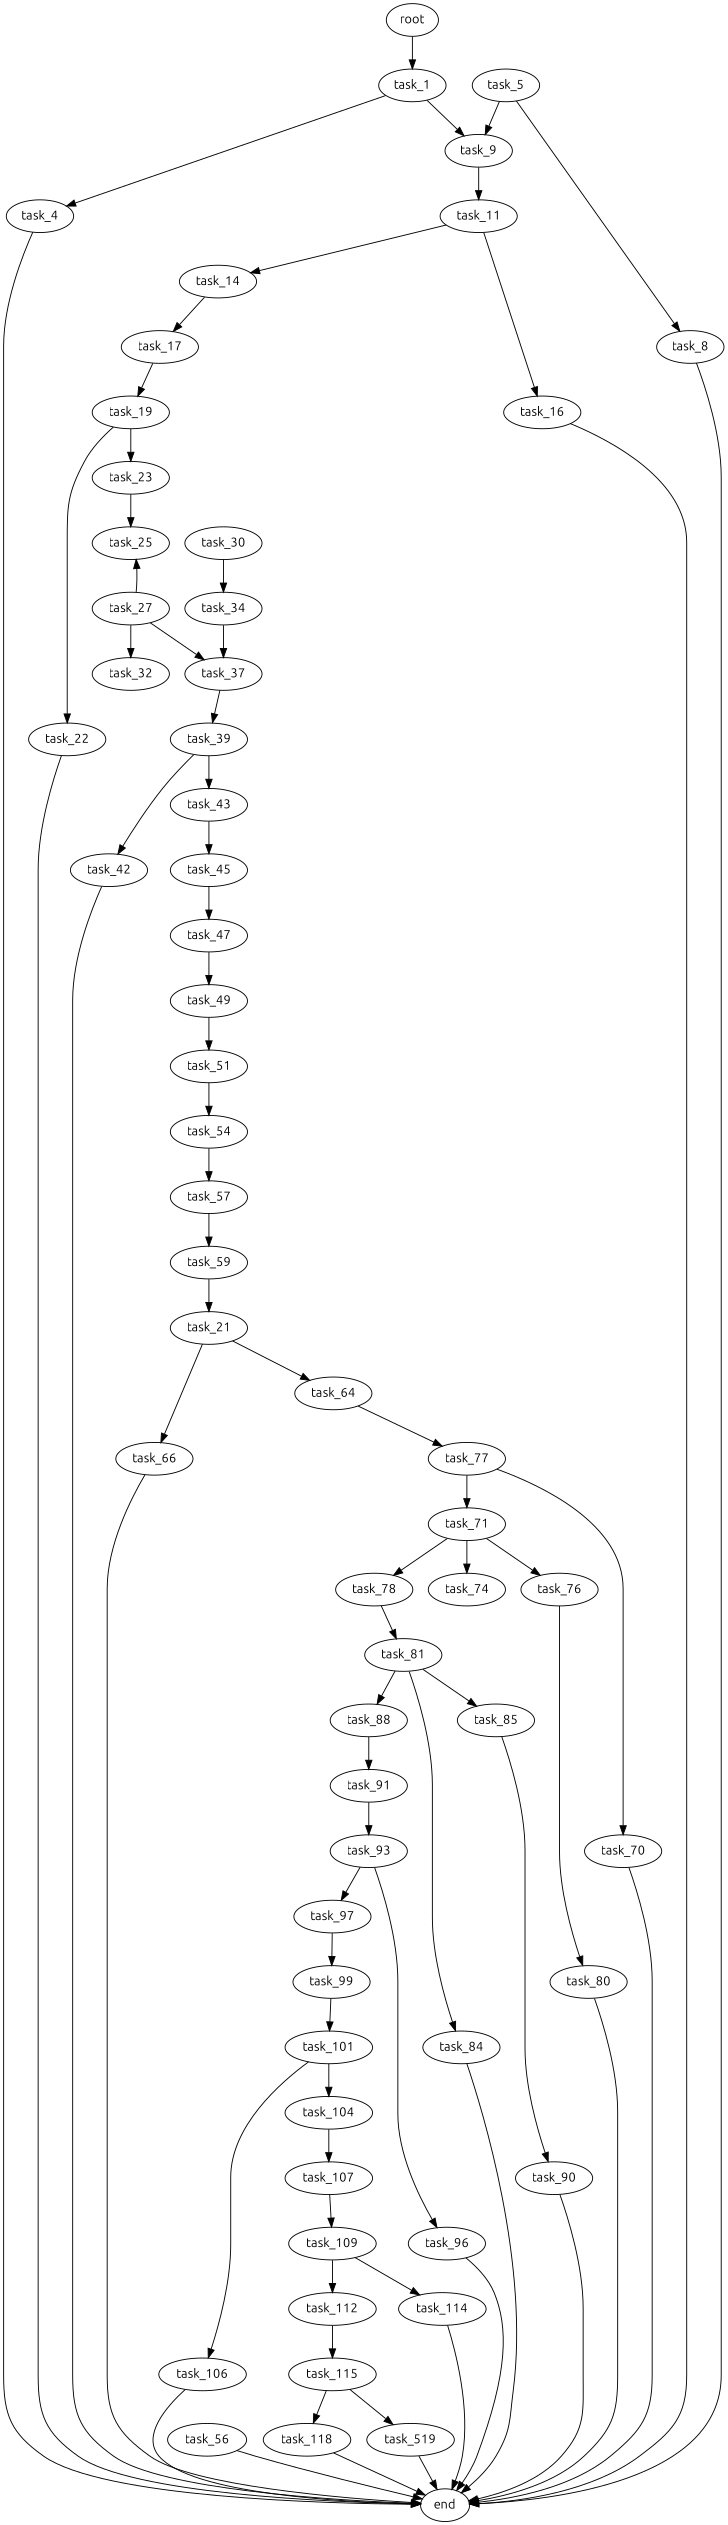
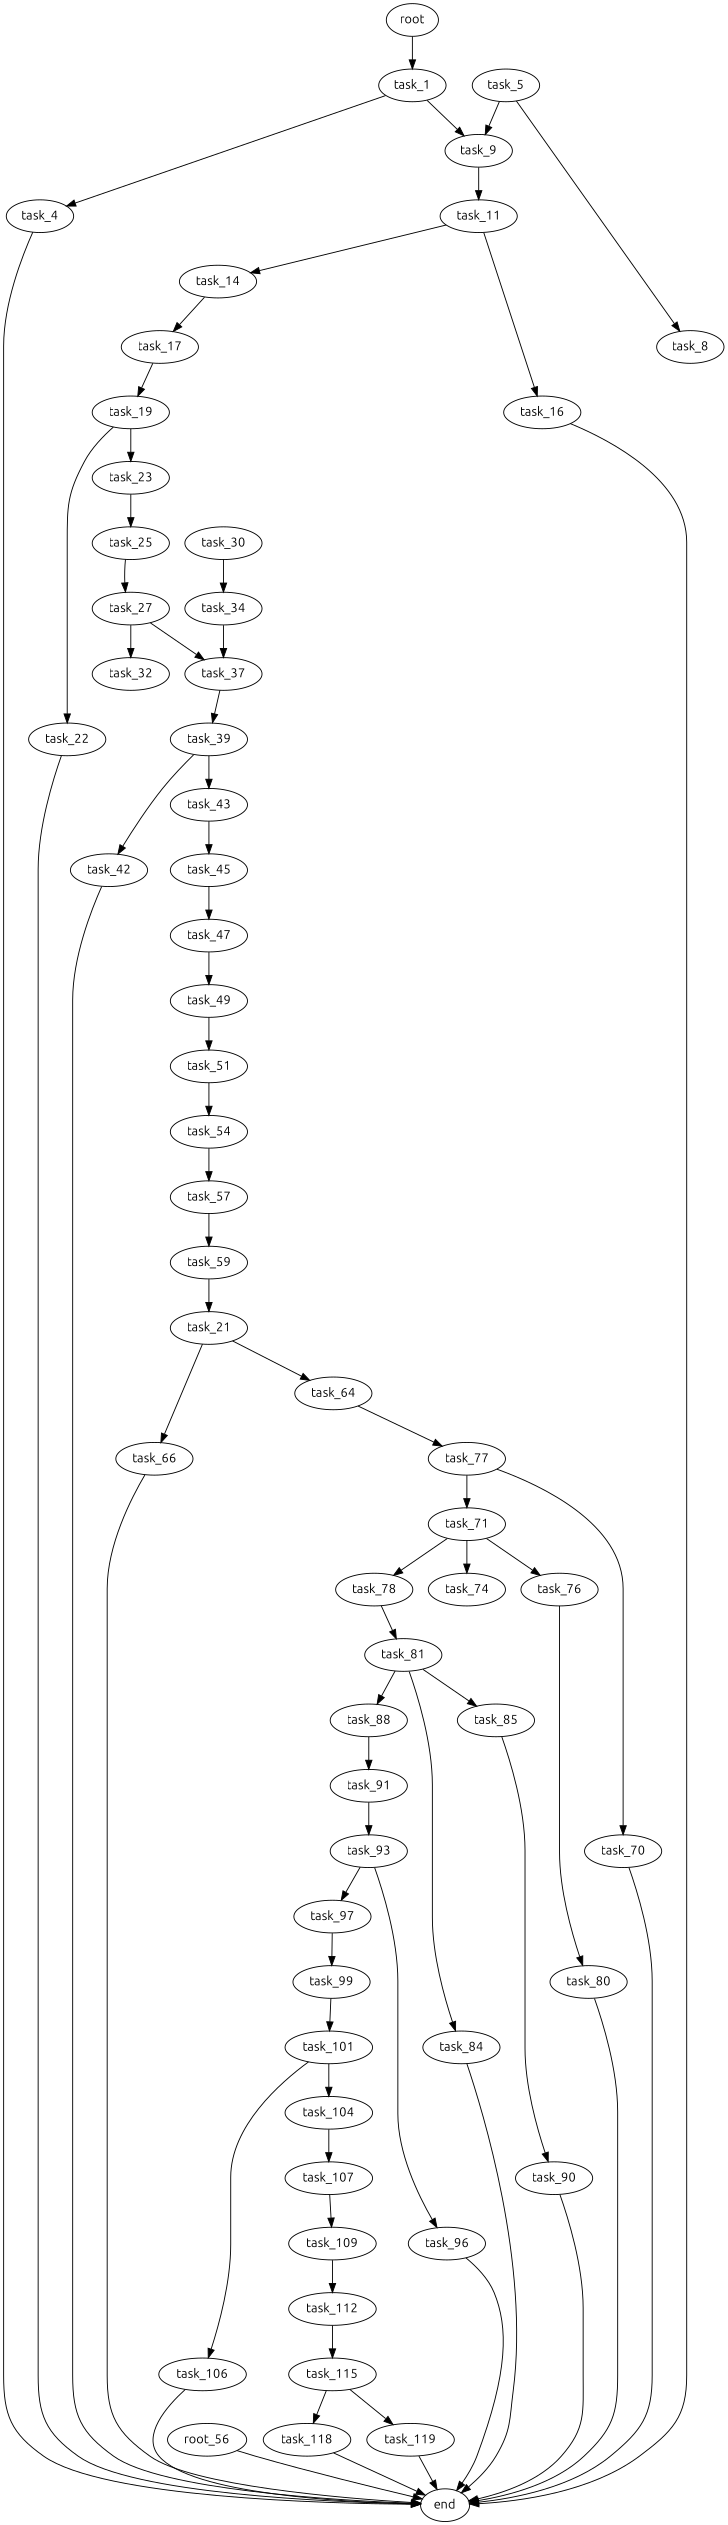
(137, 580) -> (125, 571)
(721, 1517) -> none
(442, 2309) -> none
(207, 2440) -> (207, 2440)
(411, 2440) -> (411, 2440)
